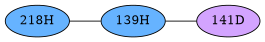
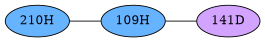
(37, 21) -> (37, 21)
(133, 21) -> (133, 21)
